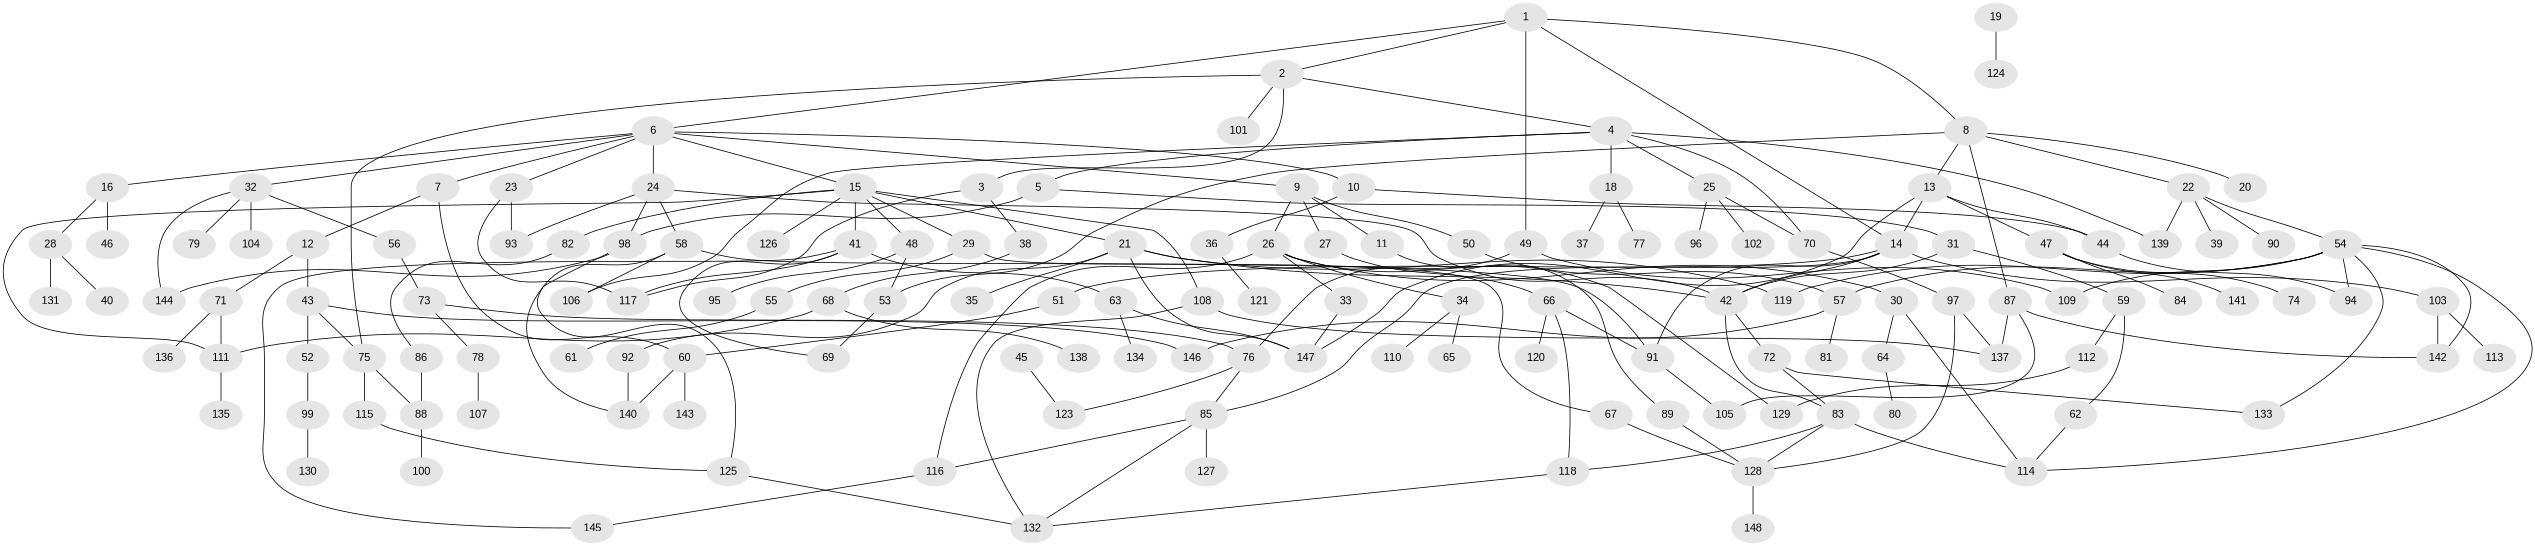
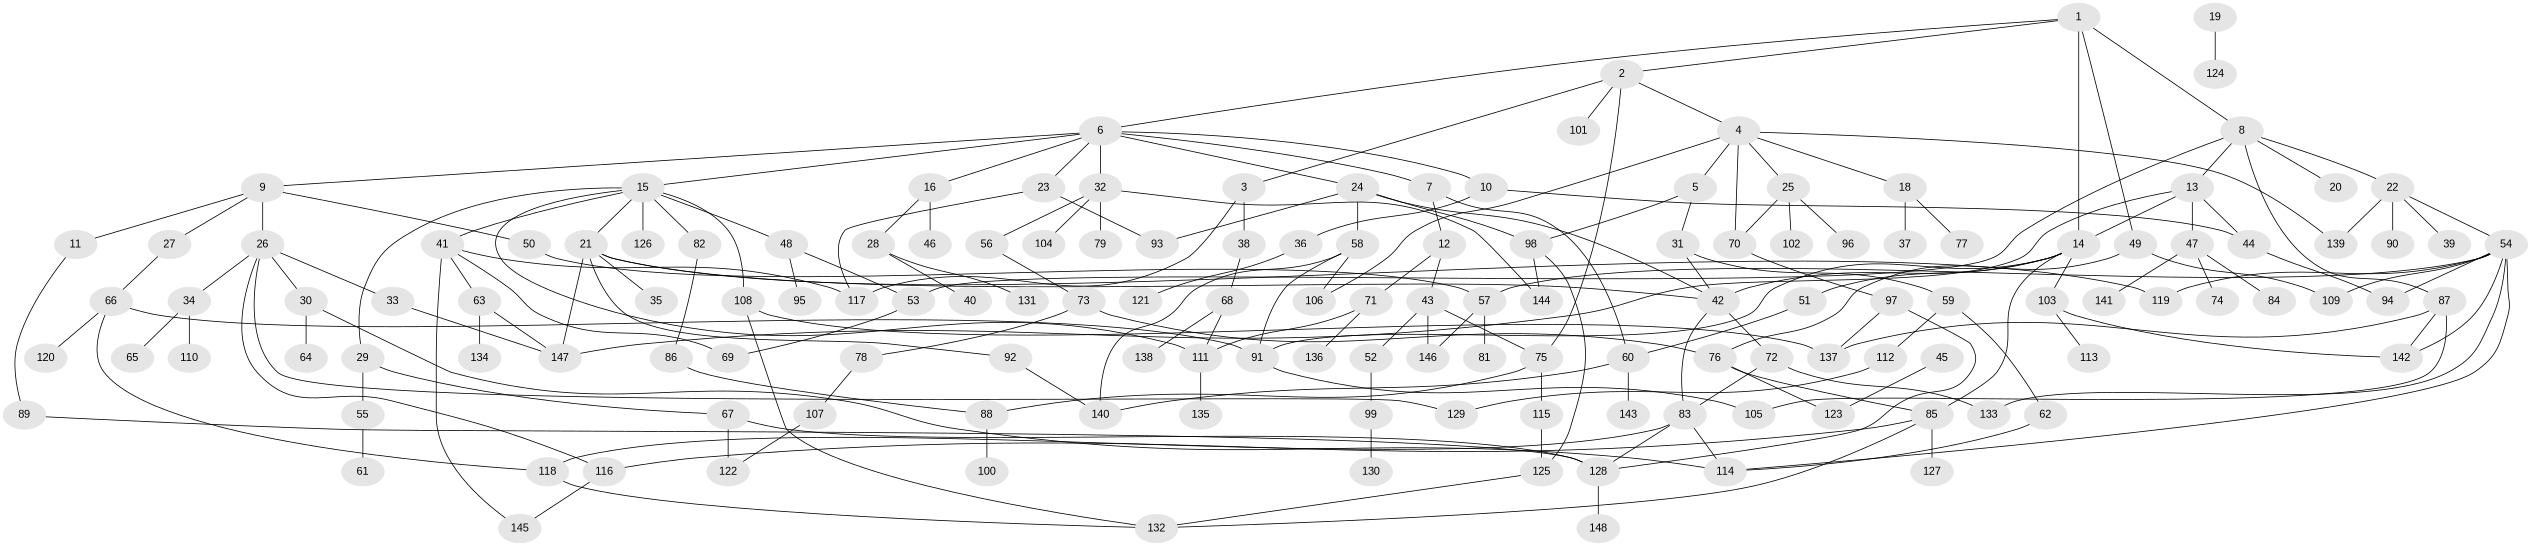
(1895, 415) -> none
none -> (728, 472)
